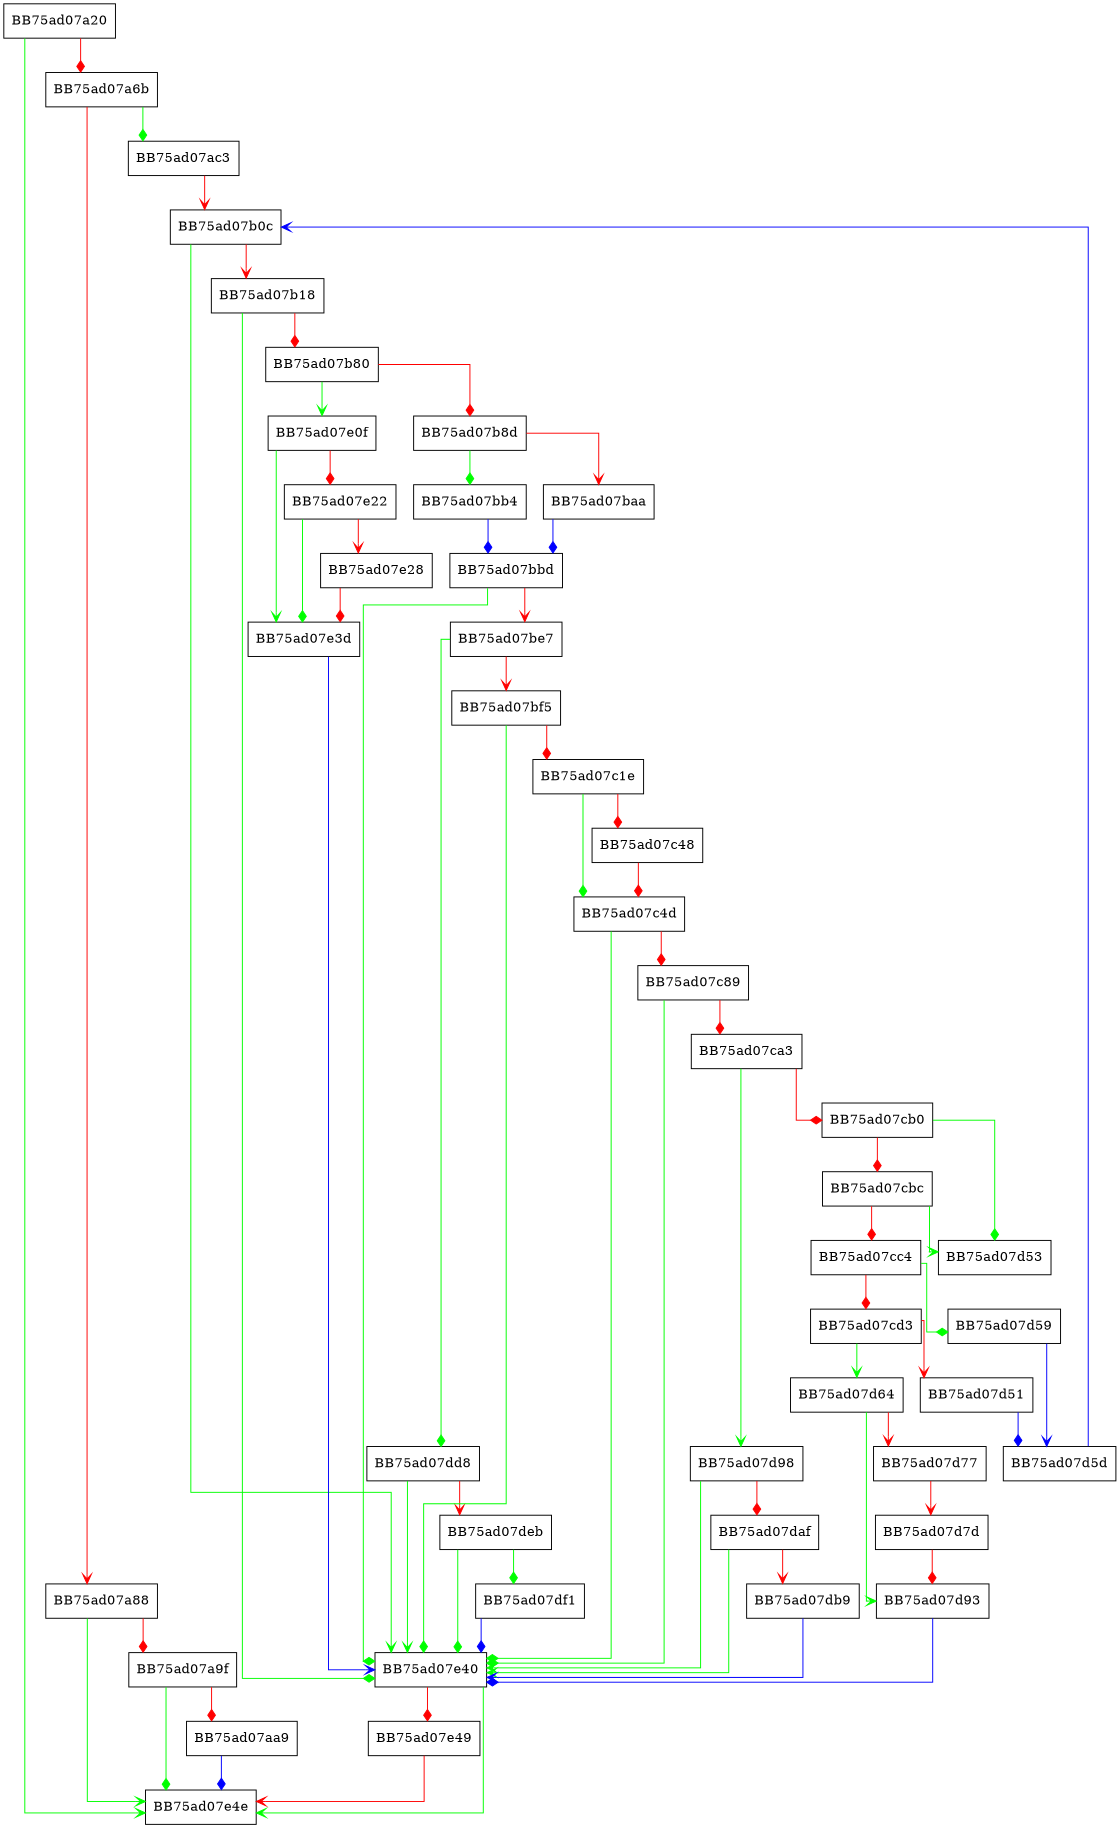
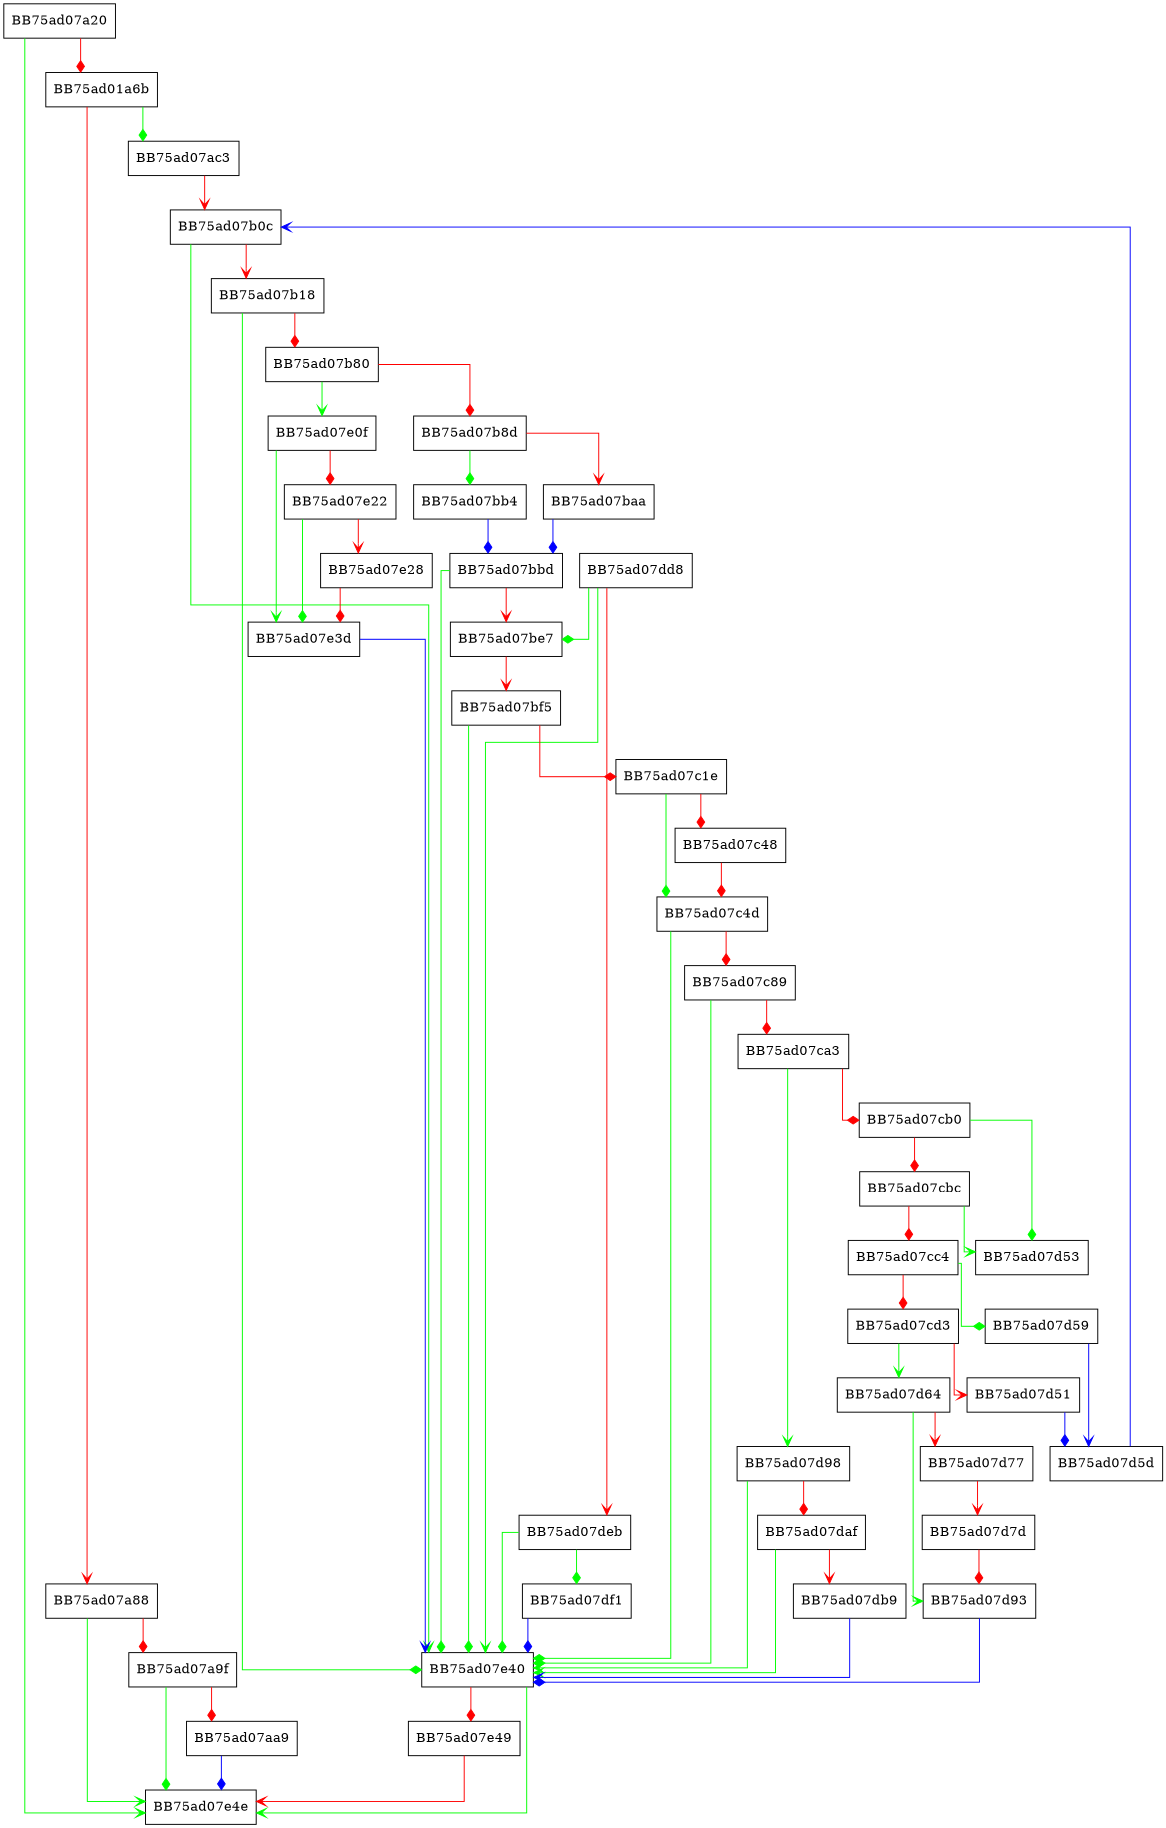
(102, 90) -> (102, 90)
(441, 1033) -> (589, 621)
